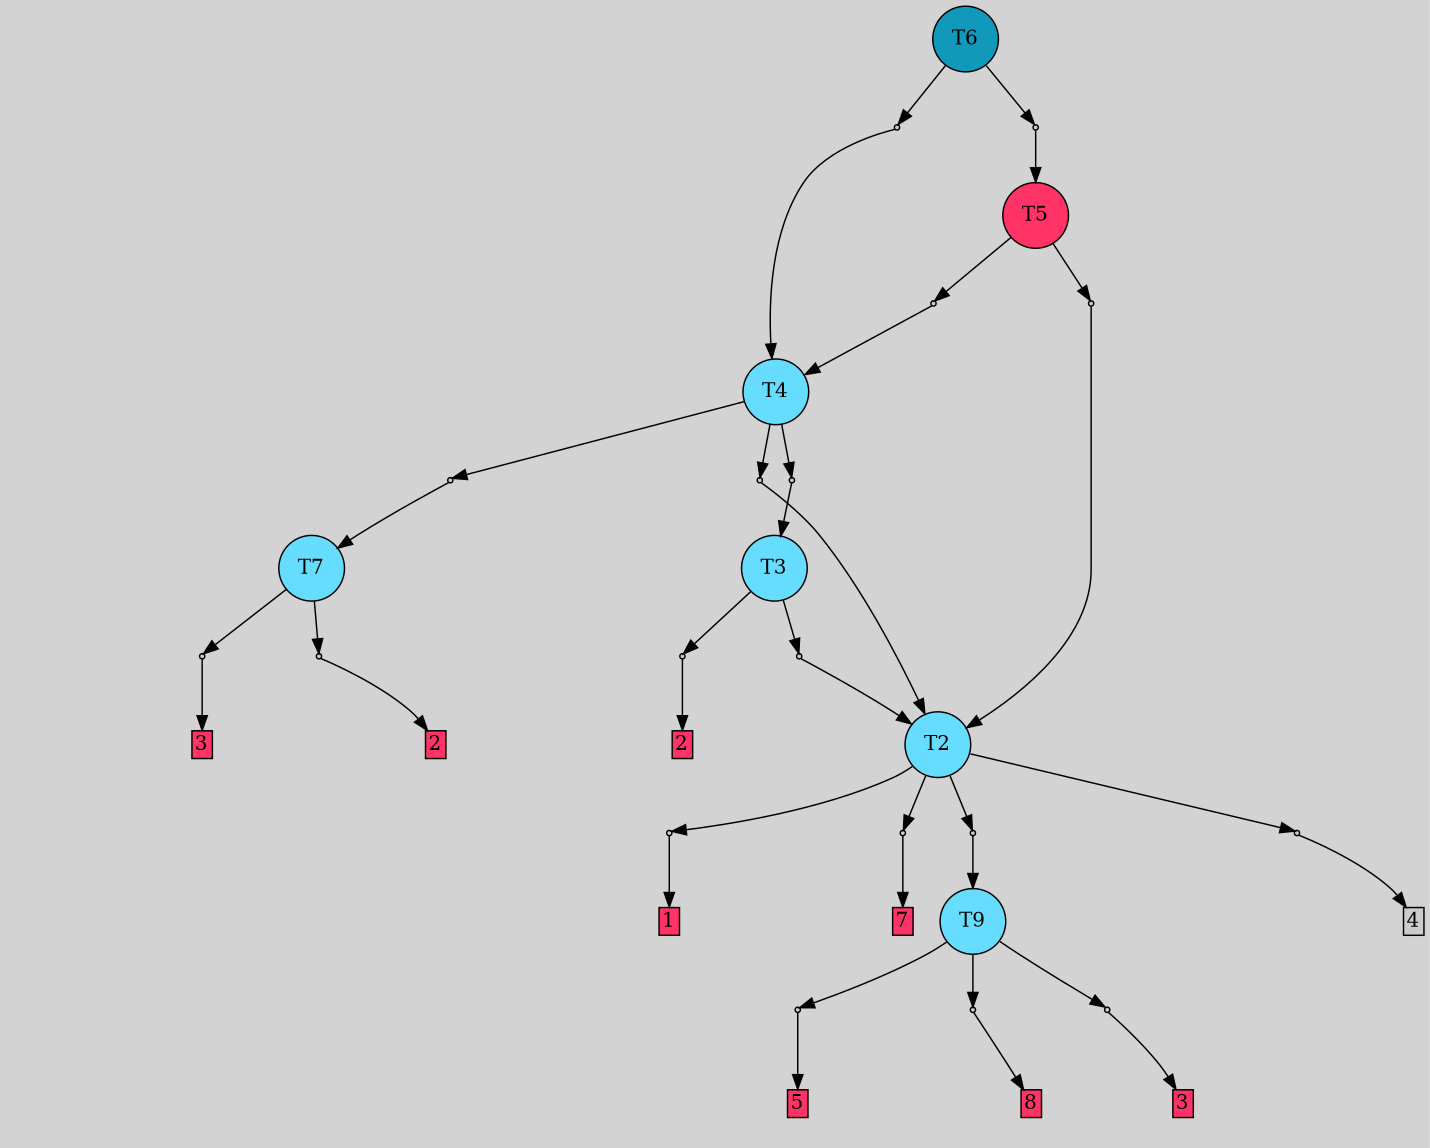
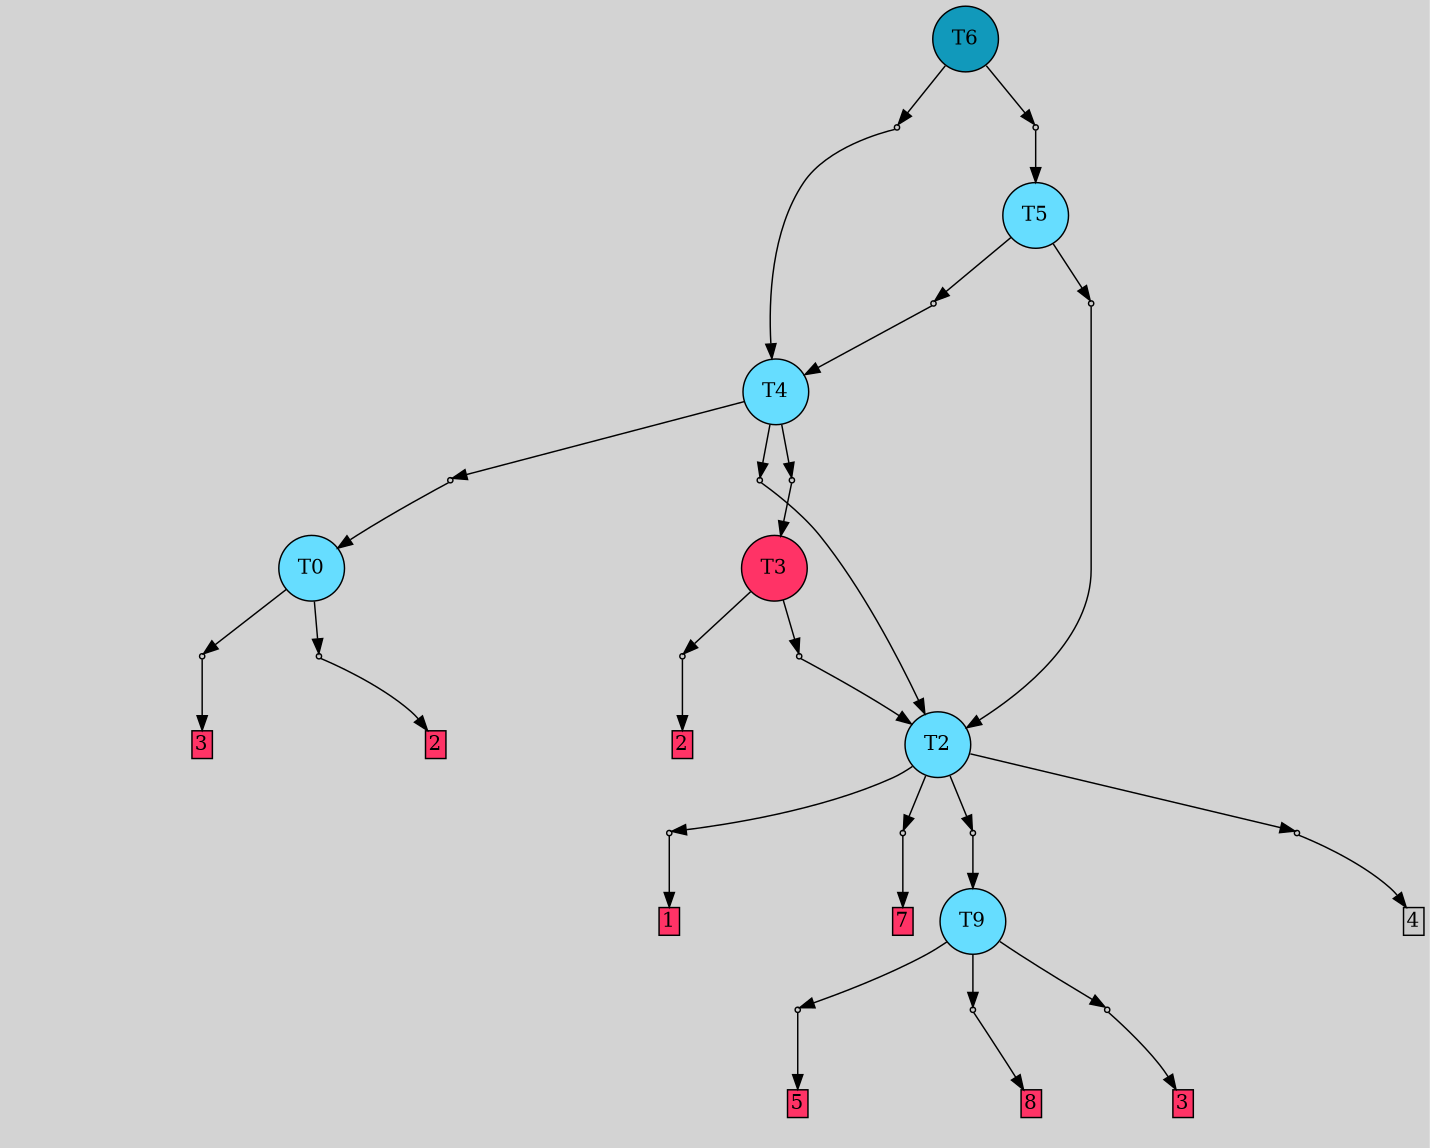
(1036, 215) -> (1036, 215)
(312, 568) -> (312, 568)
(774, 568) -> (774, 568)
